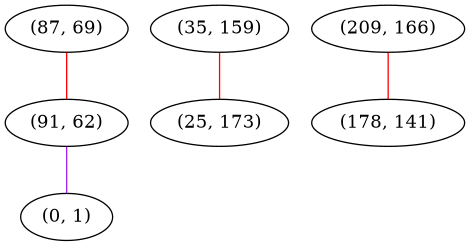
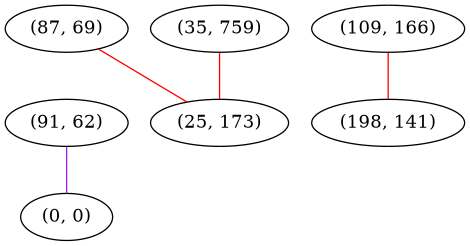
(220, 29) -> (220, 29)
(388, 29) -> (388, 29)
(67, 76) -> (143, 75)
(388, 123) -> (388, 123)
(67, 217) -> (67, 217)
